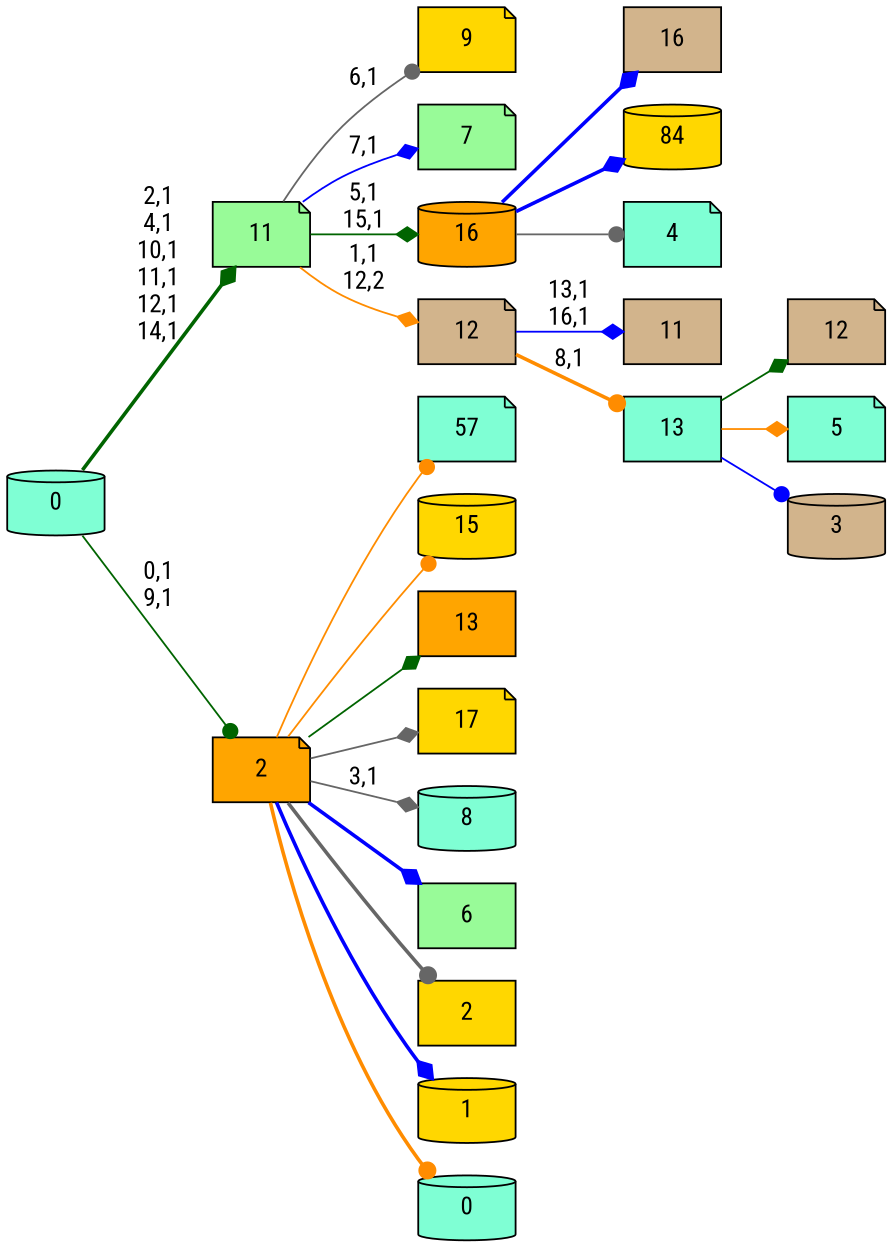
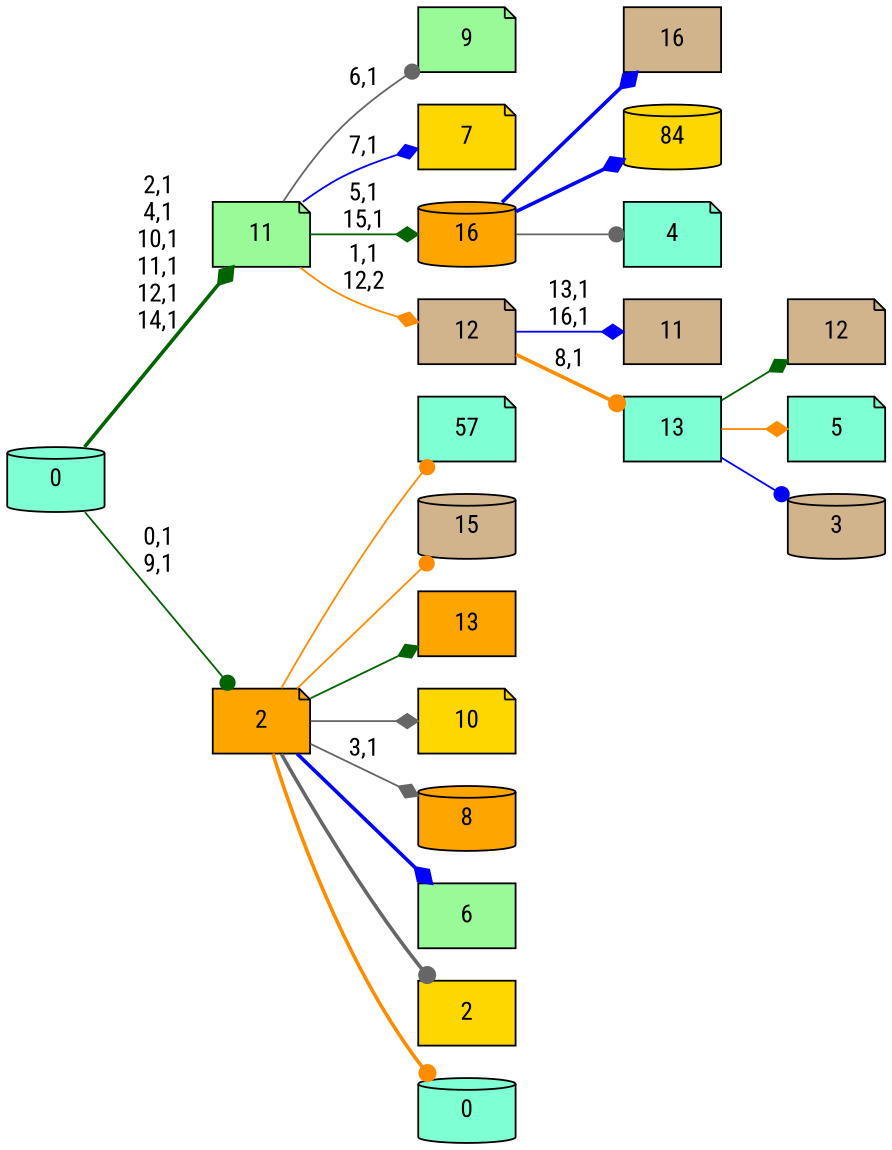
(467, 40) -> (467, 40)
(467, 137) -> (467, 137)
(467, 526) -> (467, 526)
(467, 721) -> (467, 721)
(467, 818) -> (467, 818)
(467, 1111) -> none
